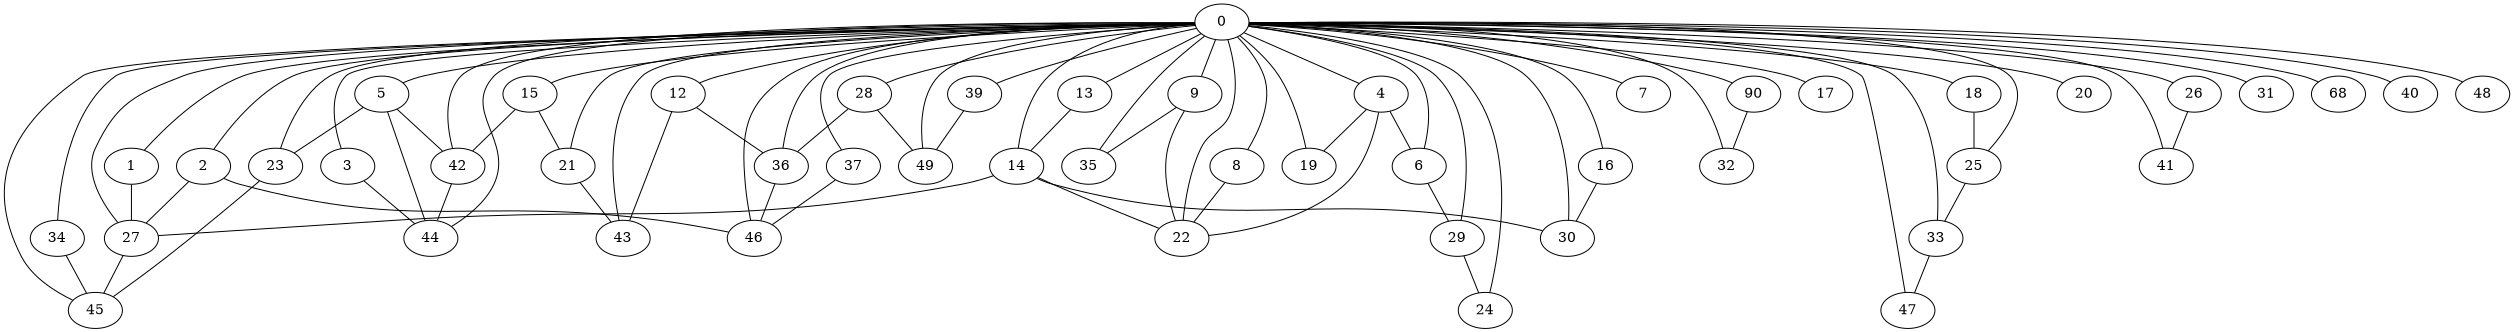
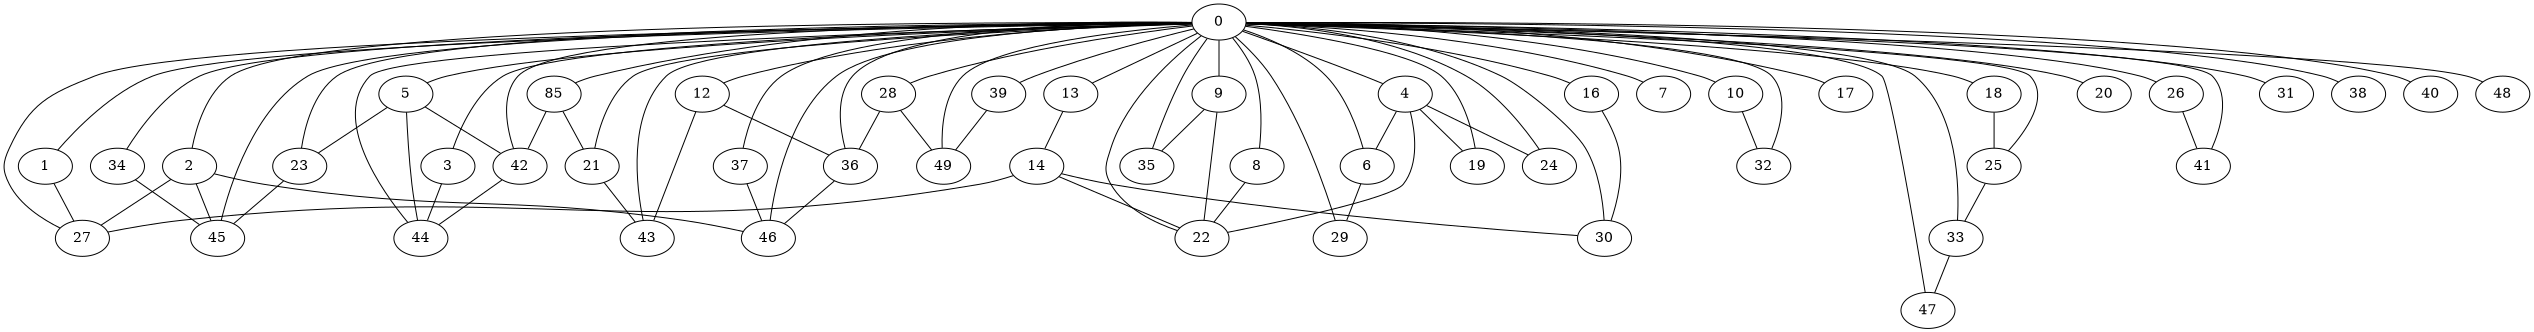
(1102, 44) -> none
(530, 94) -> (554, 94)
(1754, 94) -> (1736, 94)
(2339, 94) -> (2359, 94)
(113, 274) -> (204, 202)
(1471, 274) -> (1480, 131)
